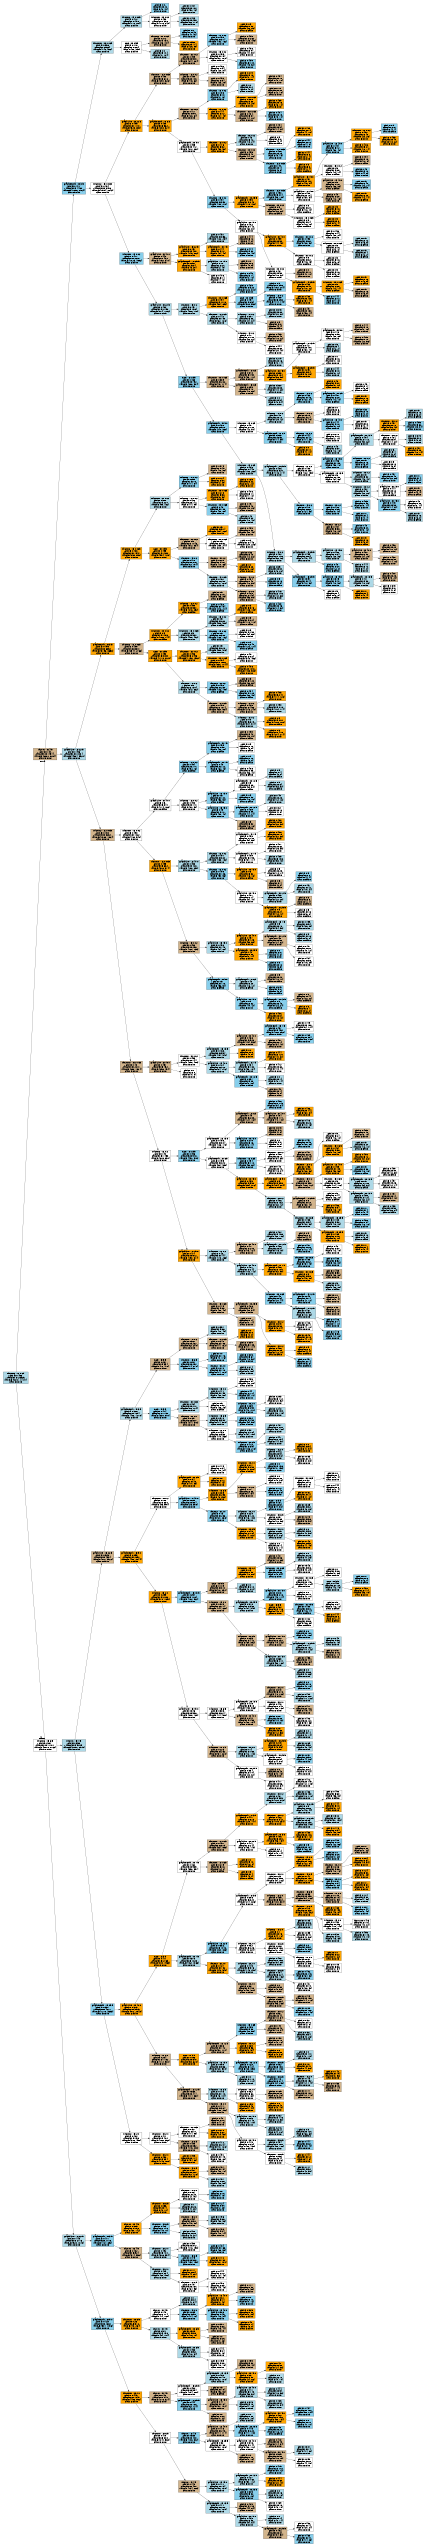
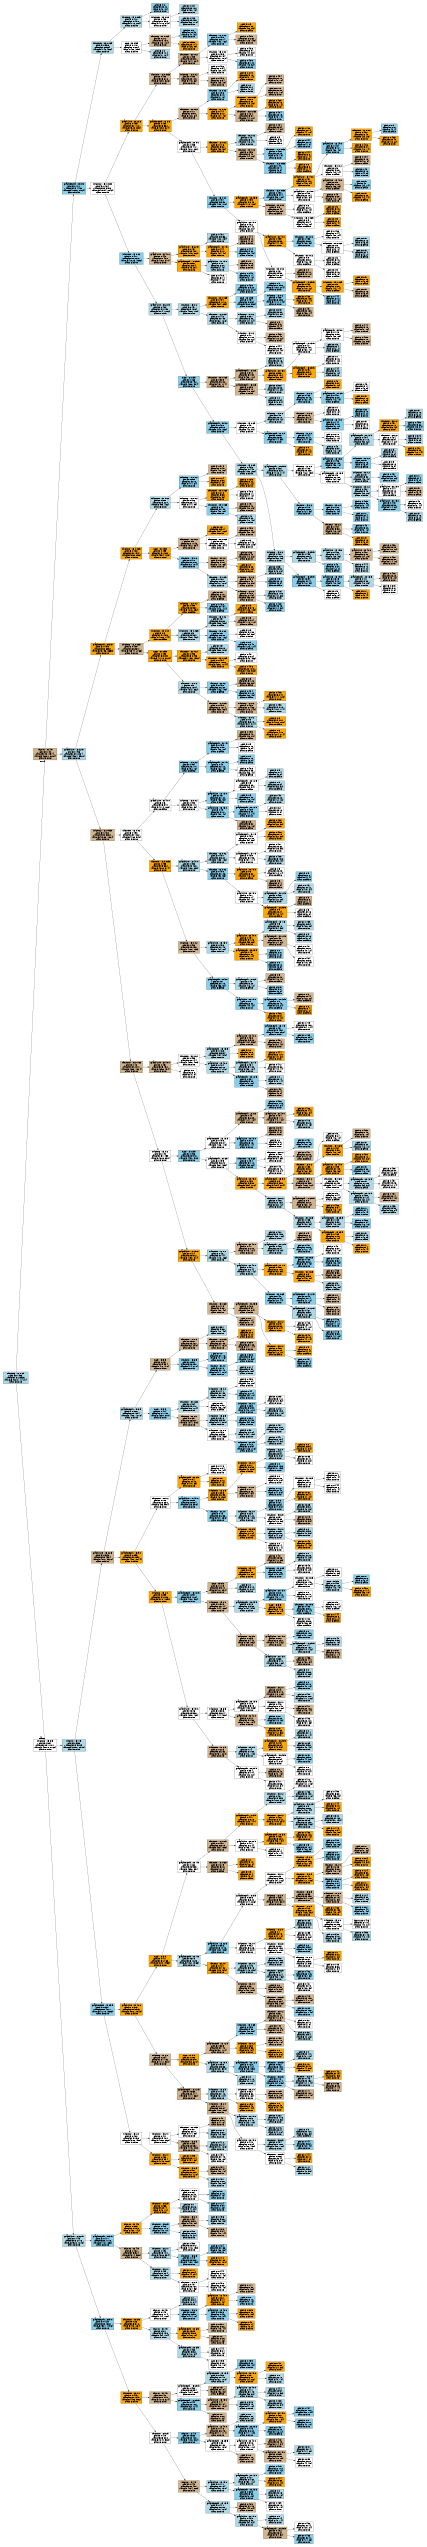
(361, 185) -> (361, 185)
(218, 2134) -> (218, 2134)
(246, 2364) -> (246, 2364)
